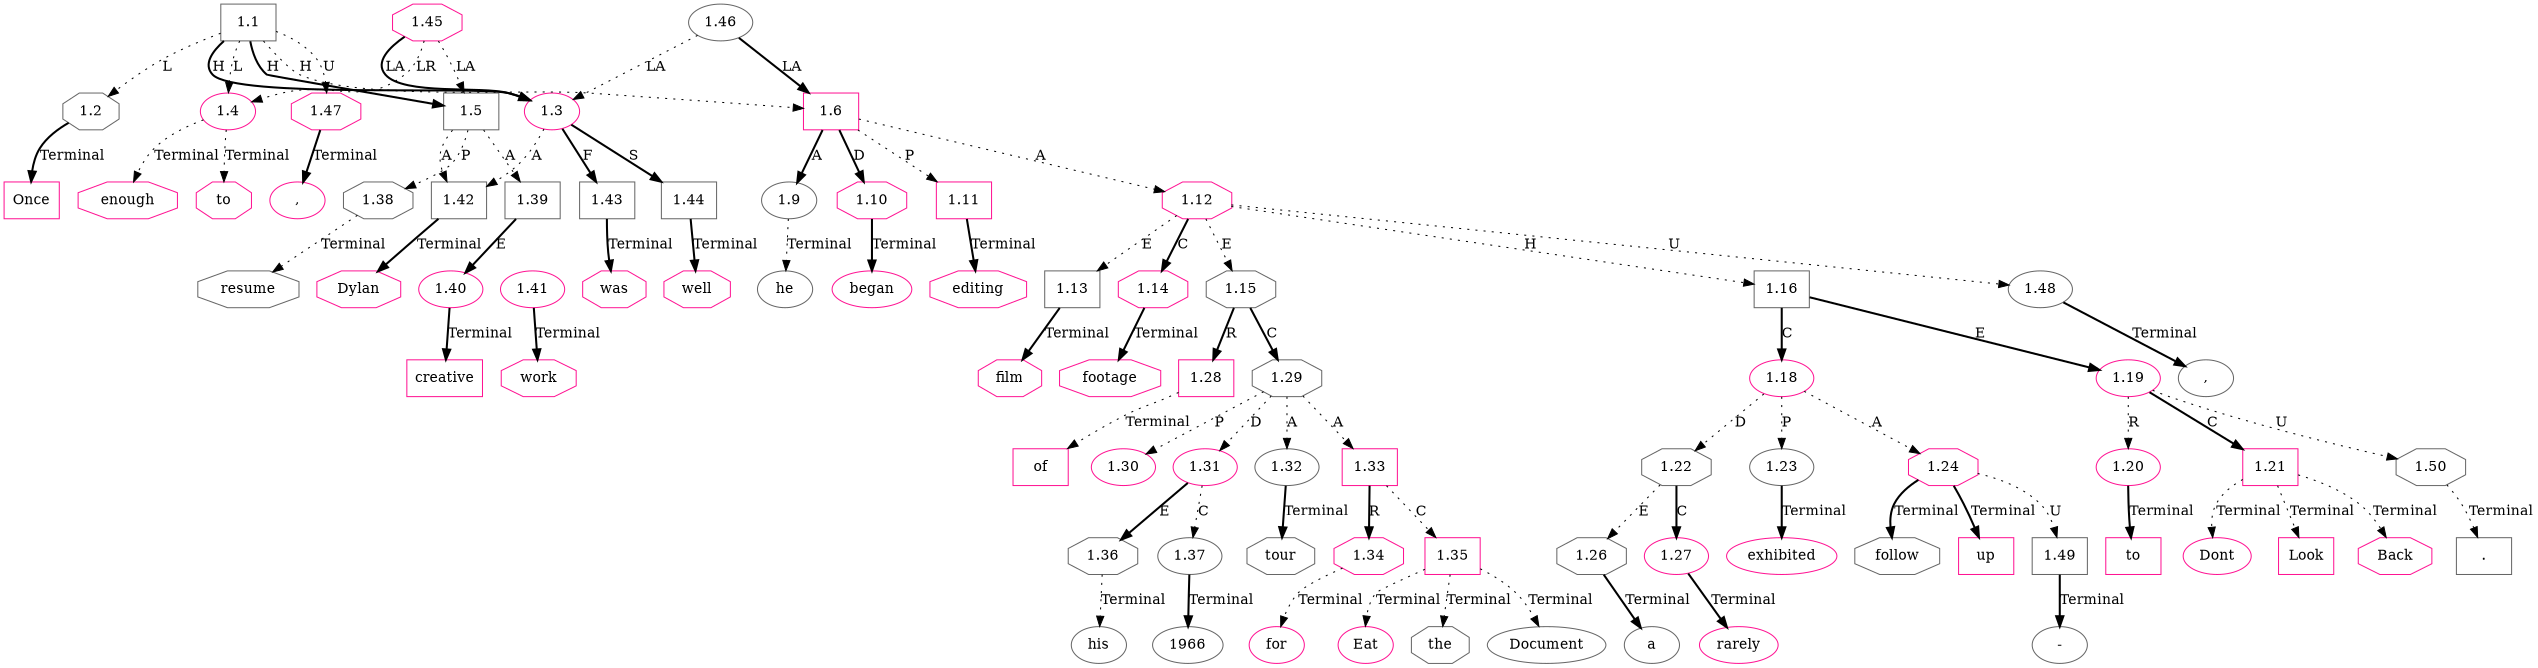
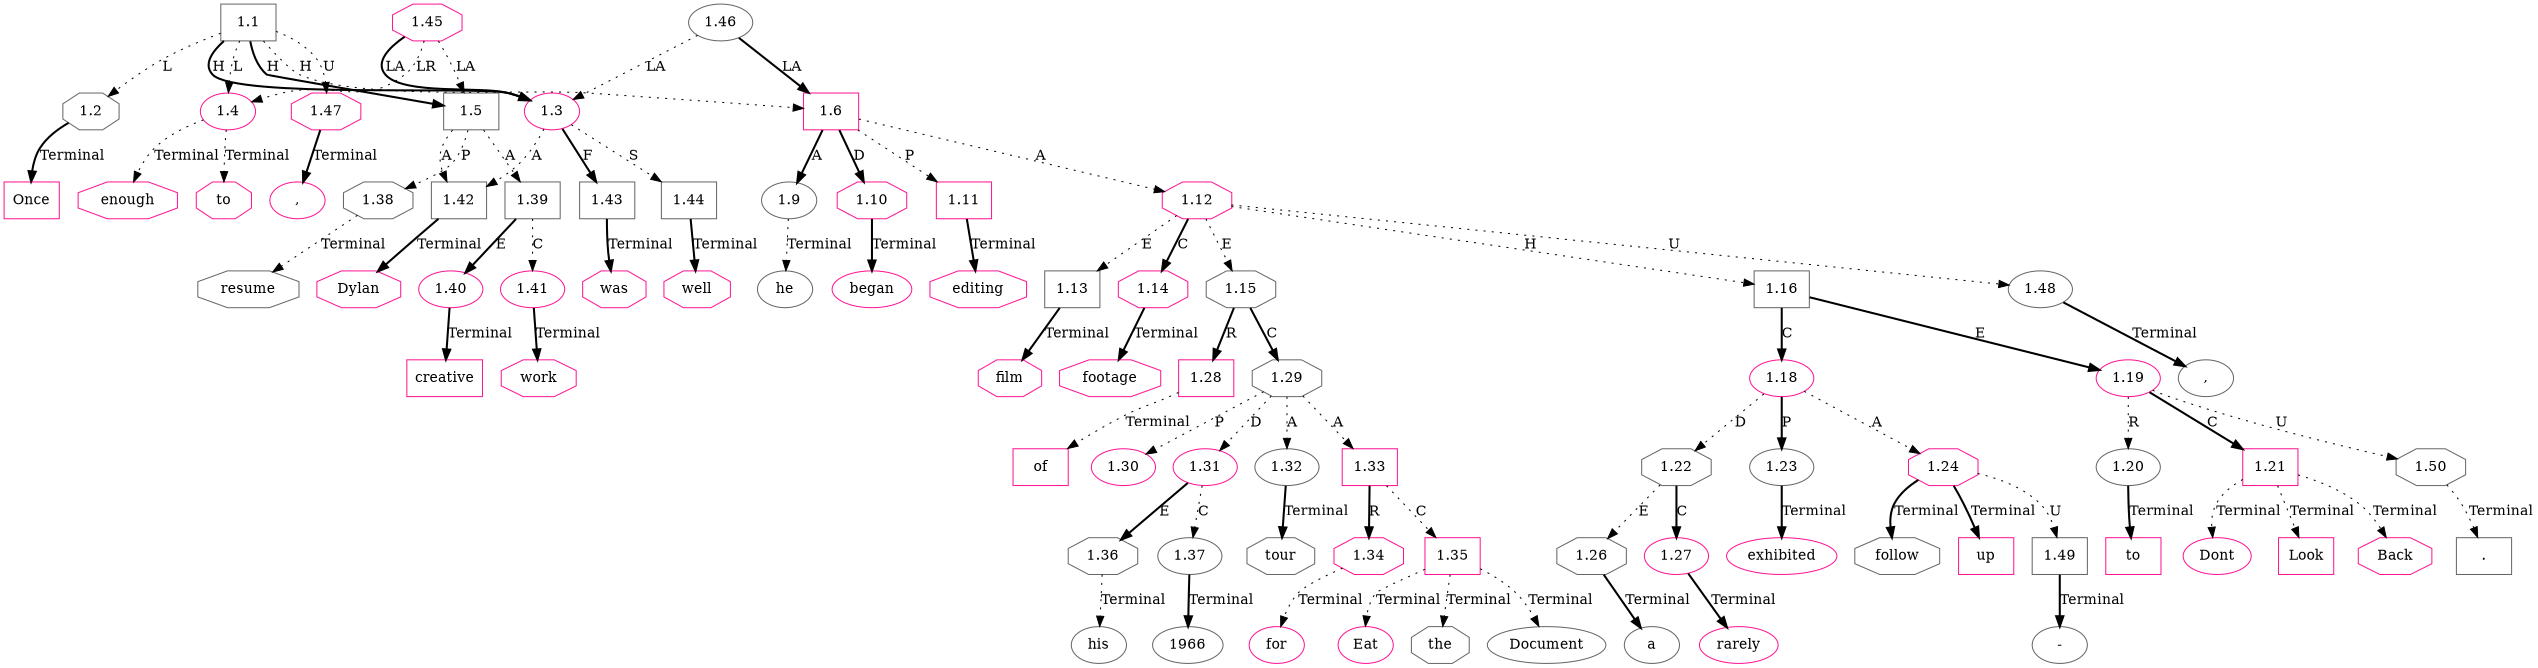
(612, 150) -> (612, 150)
none -> (533, 240)
(1782, 418) -> (1782, 418)
(2128, 467) -> (2128, 467)
